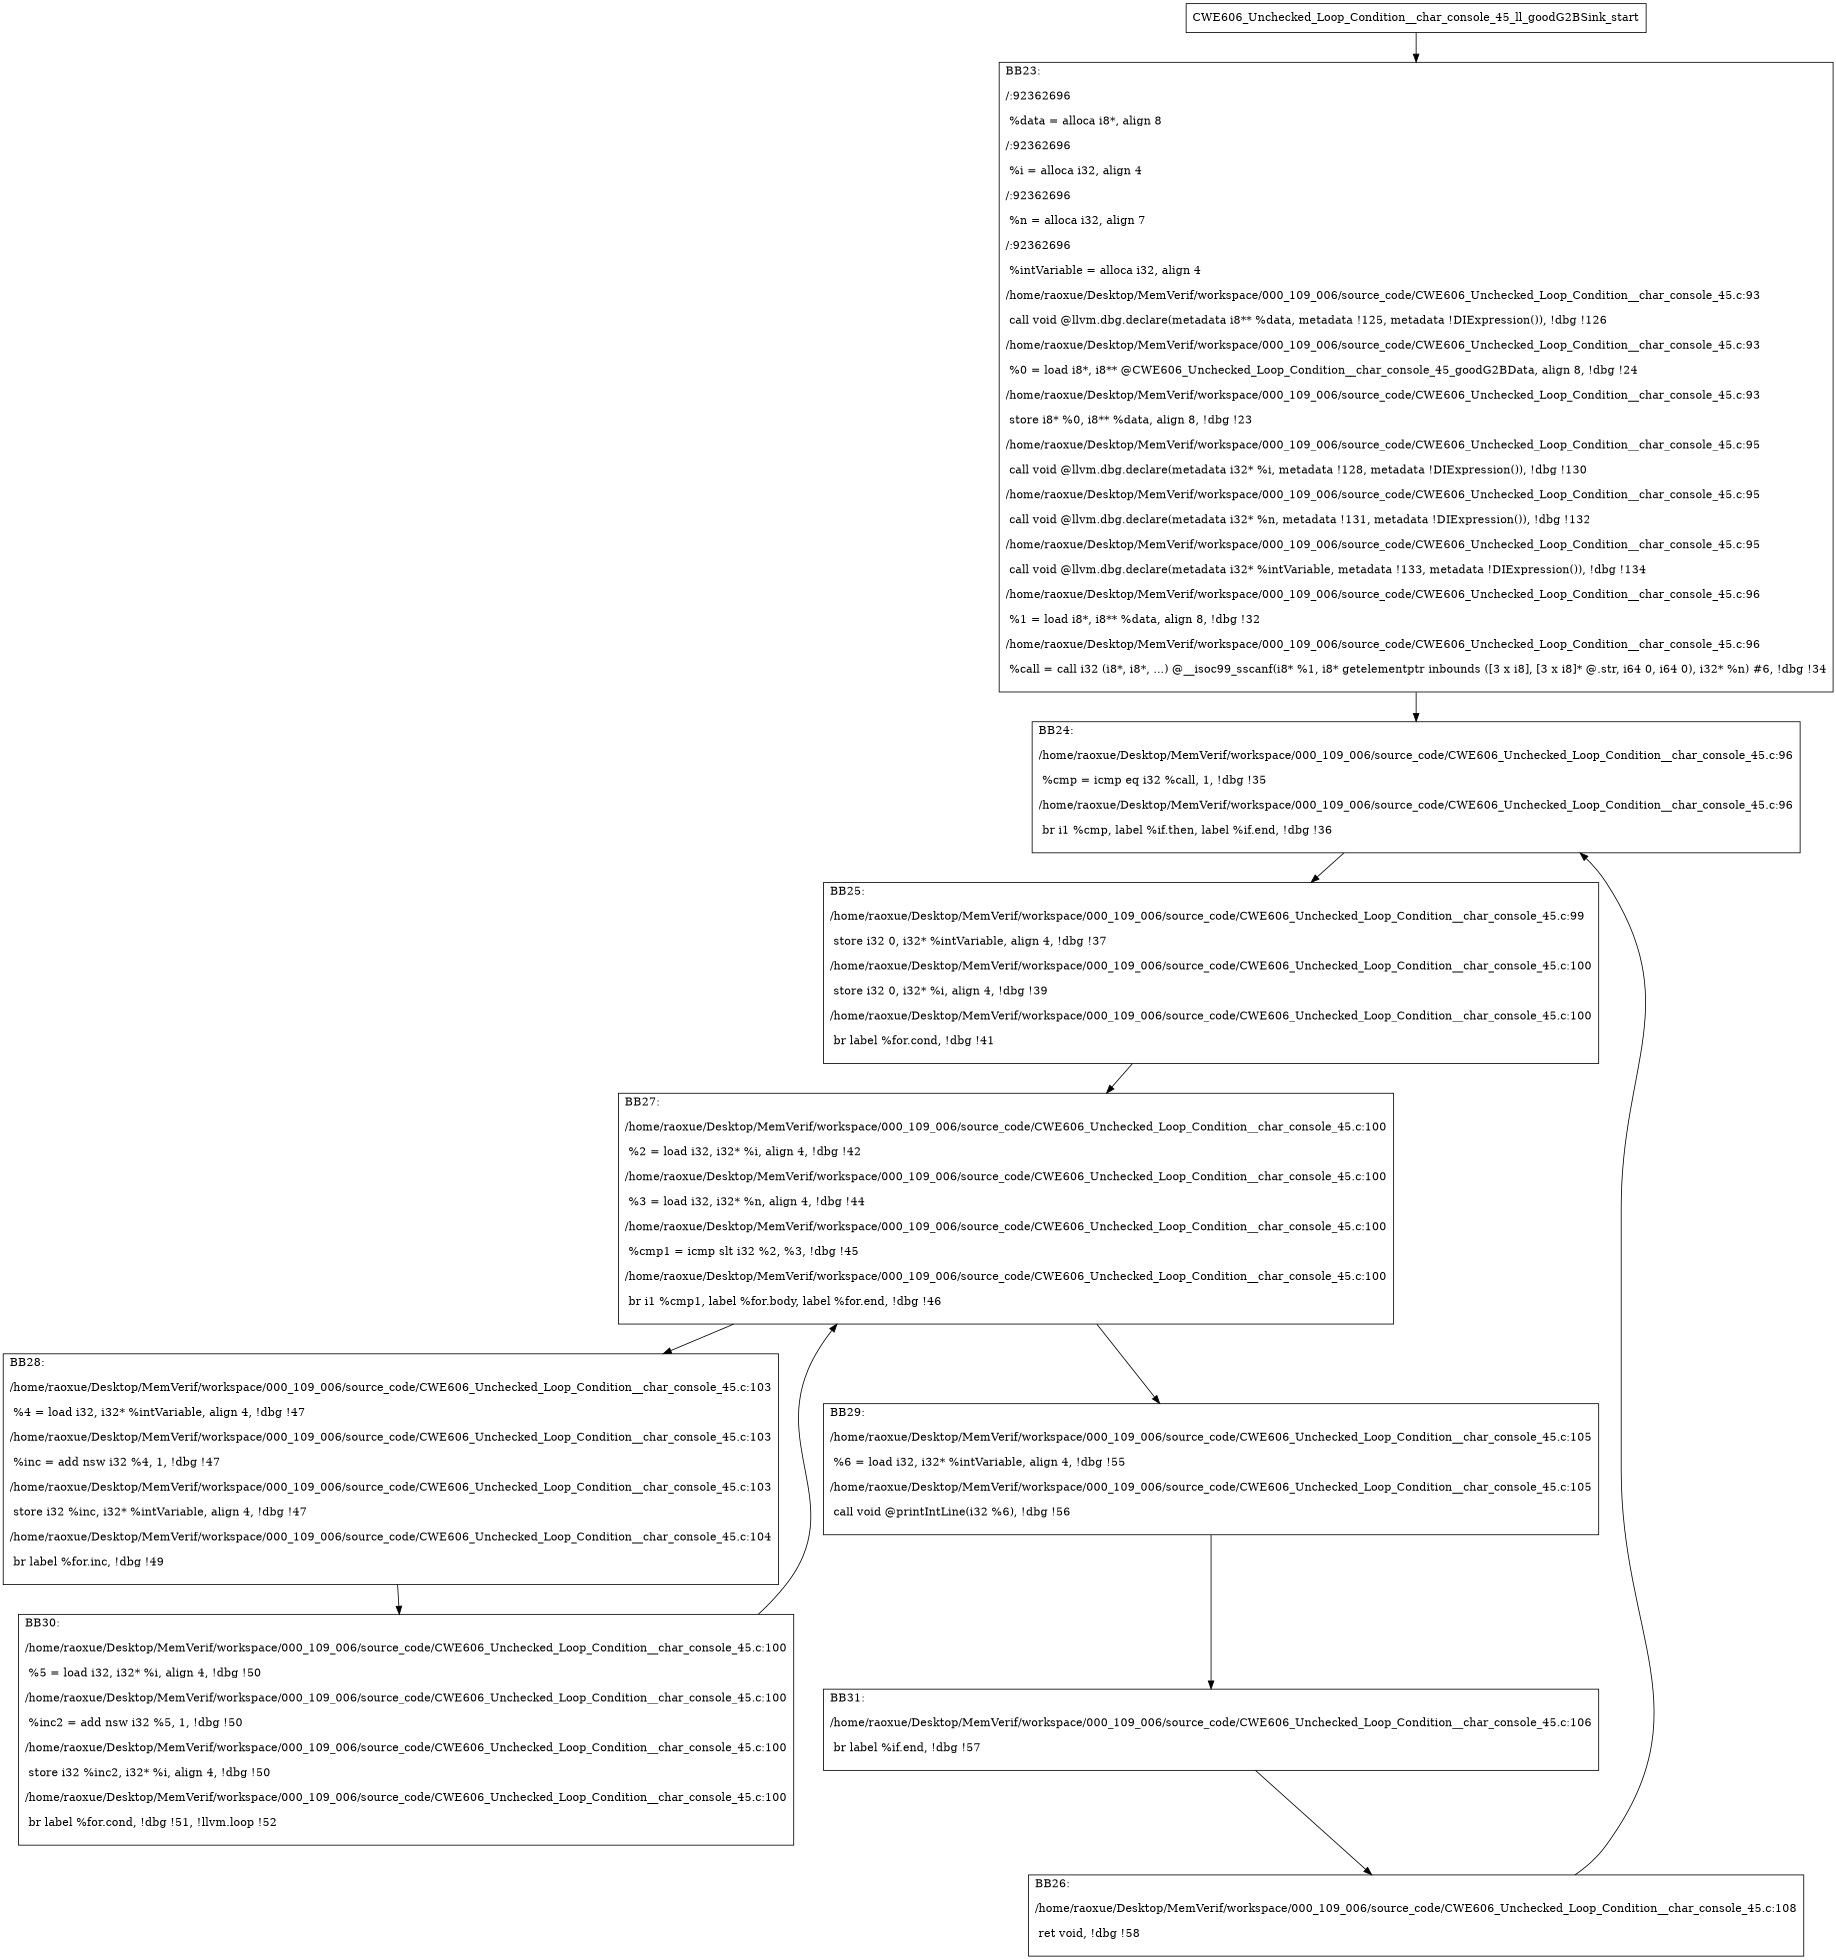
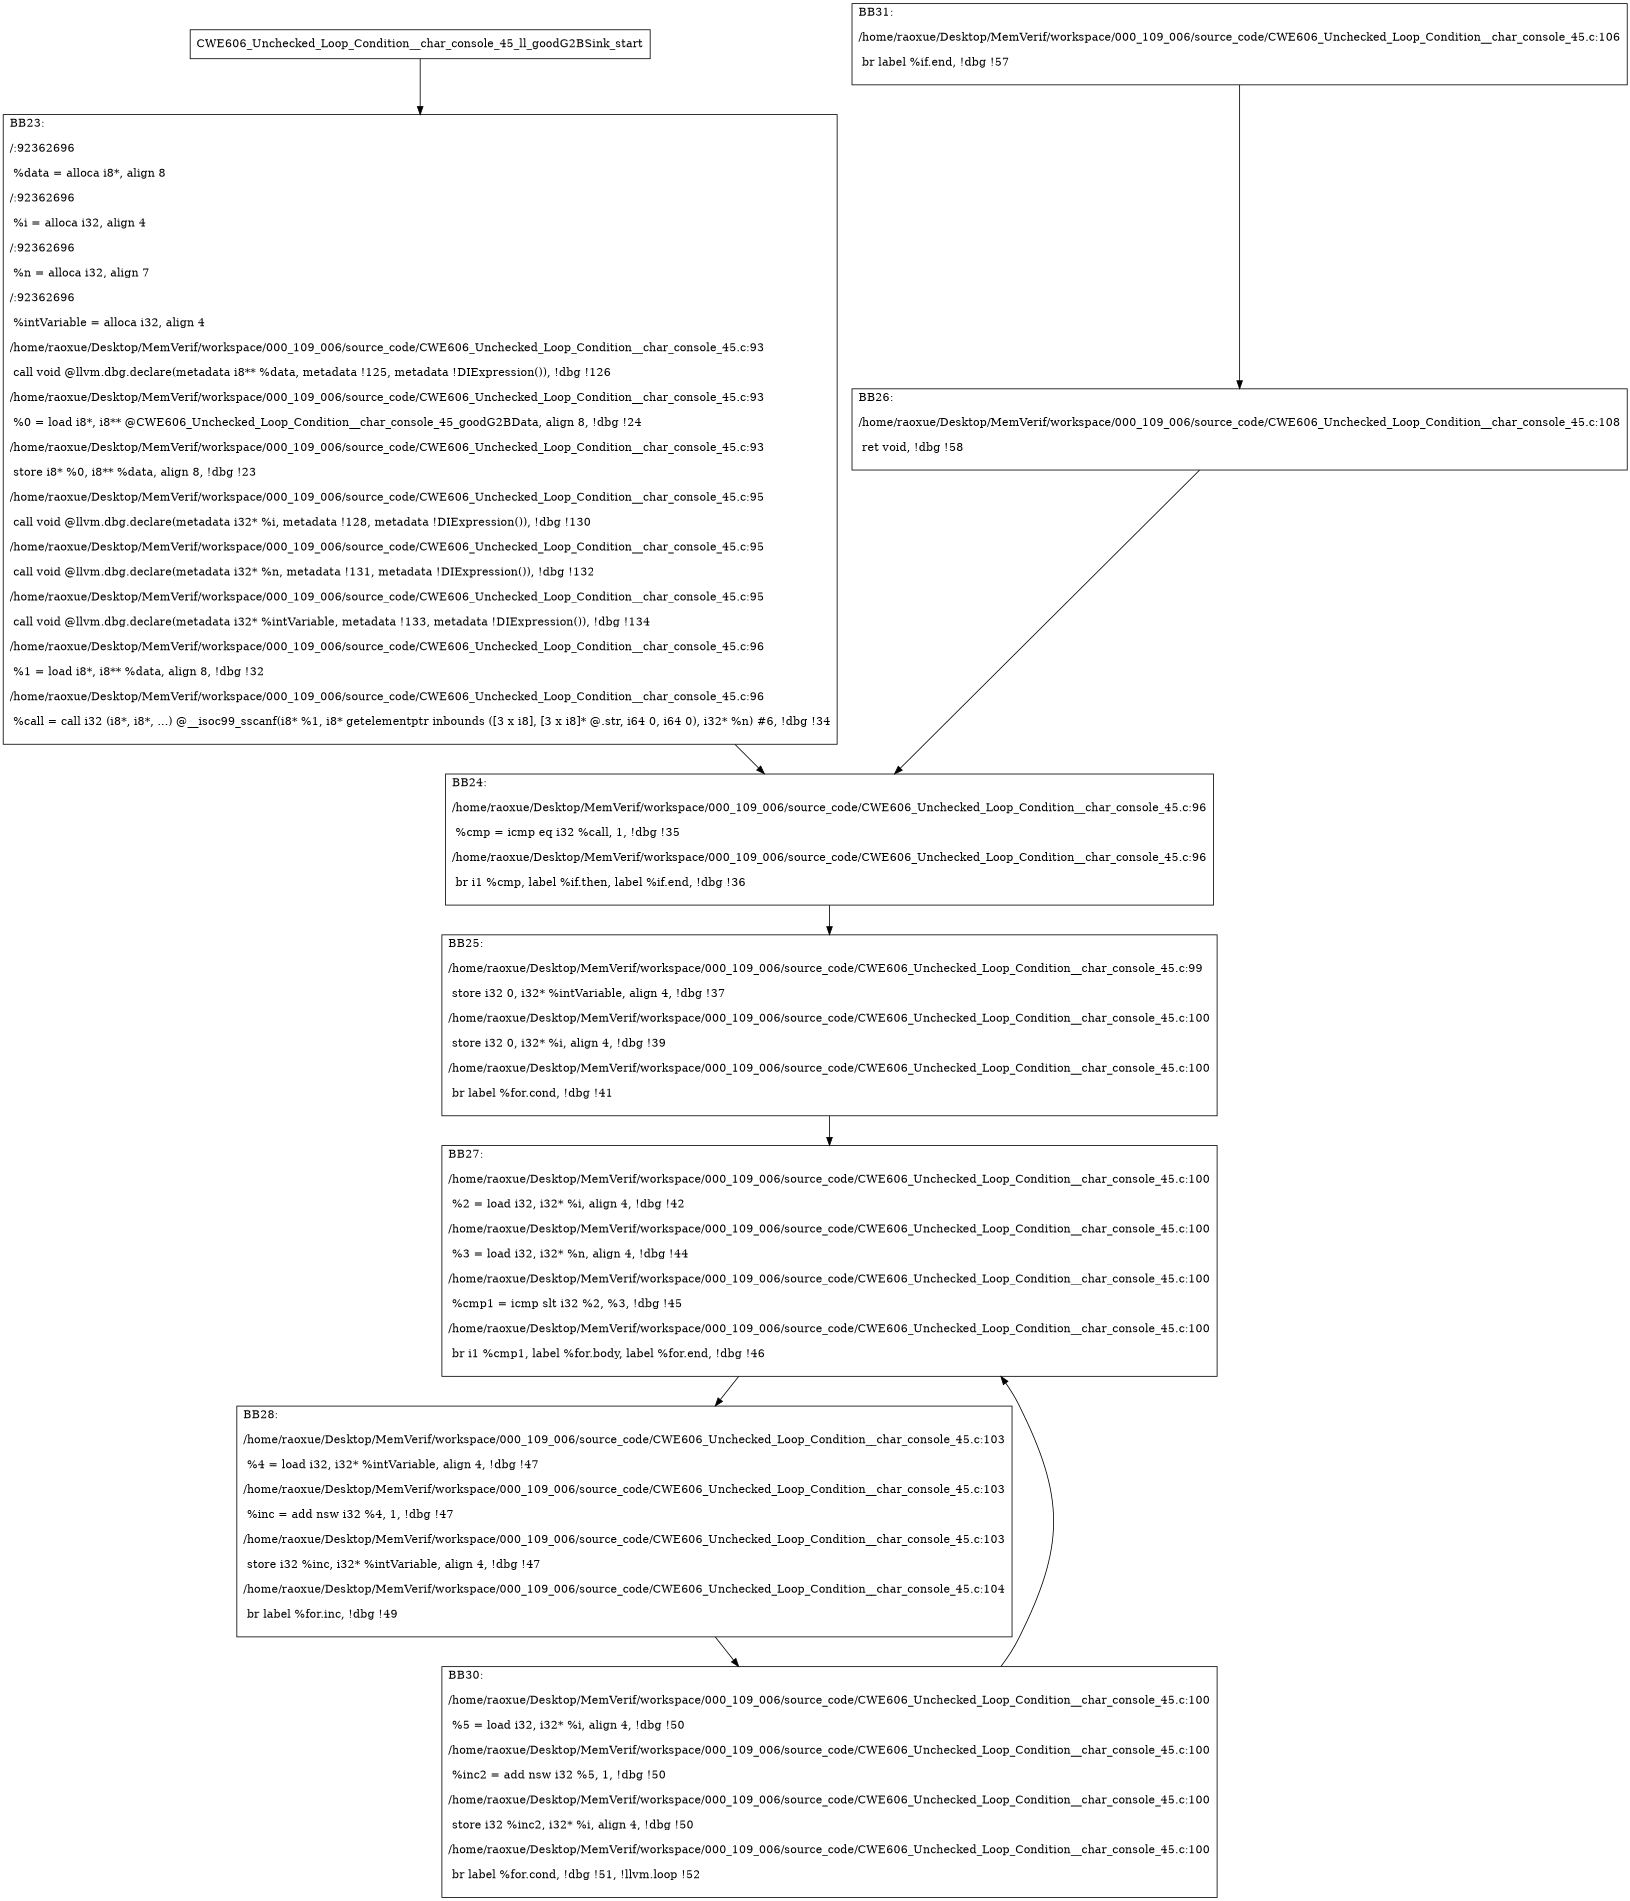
(1211, 1469) -> none
